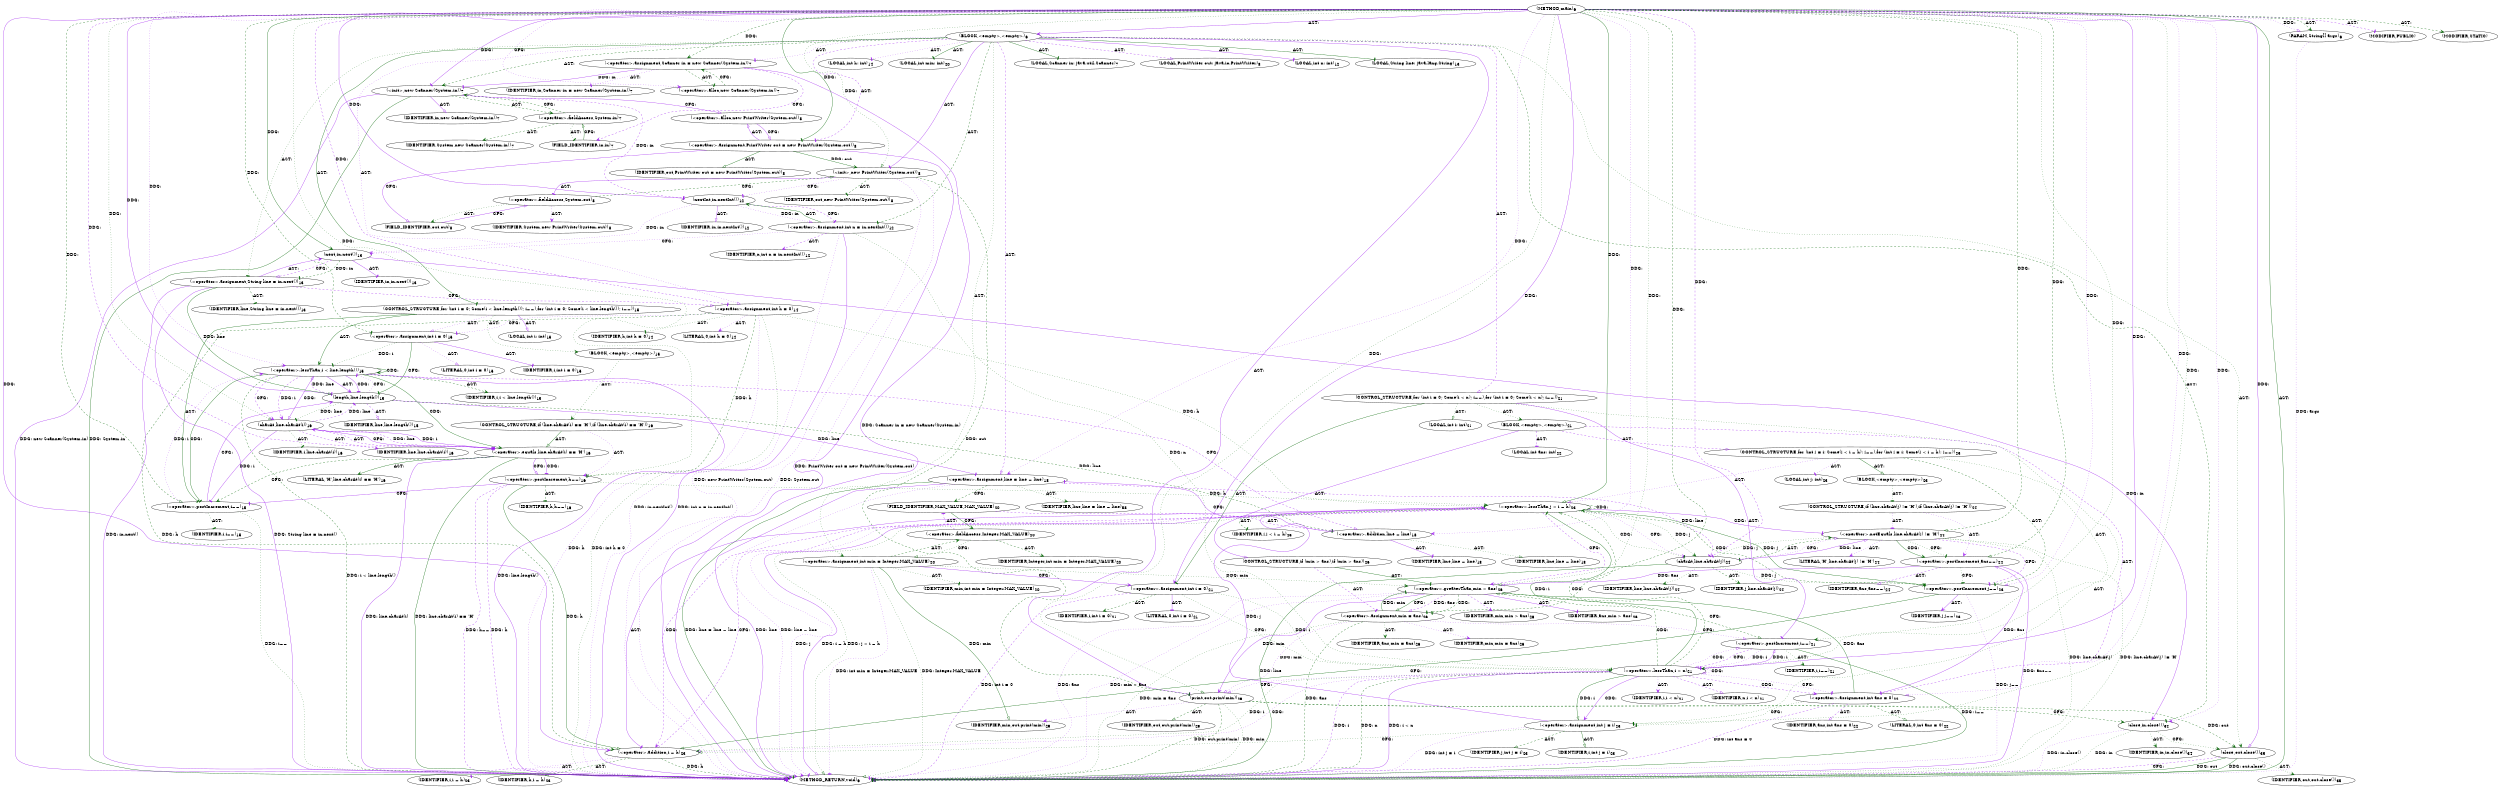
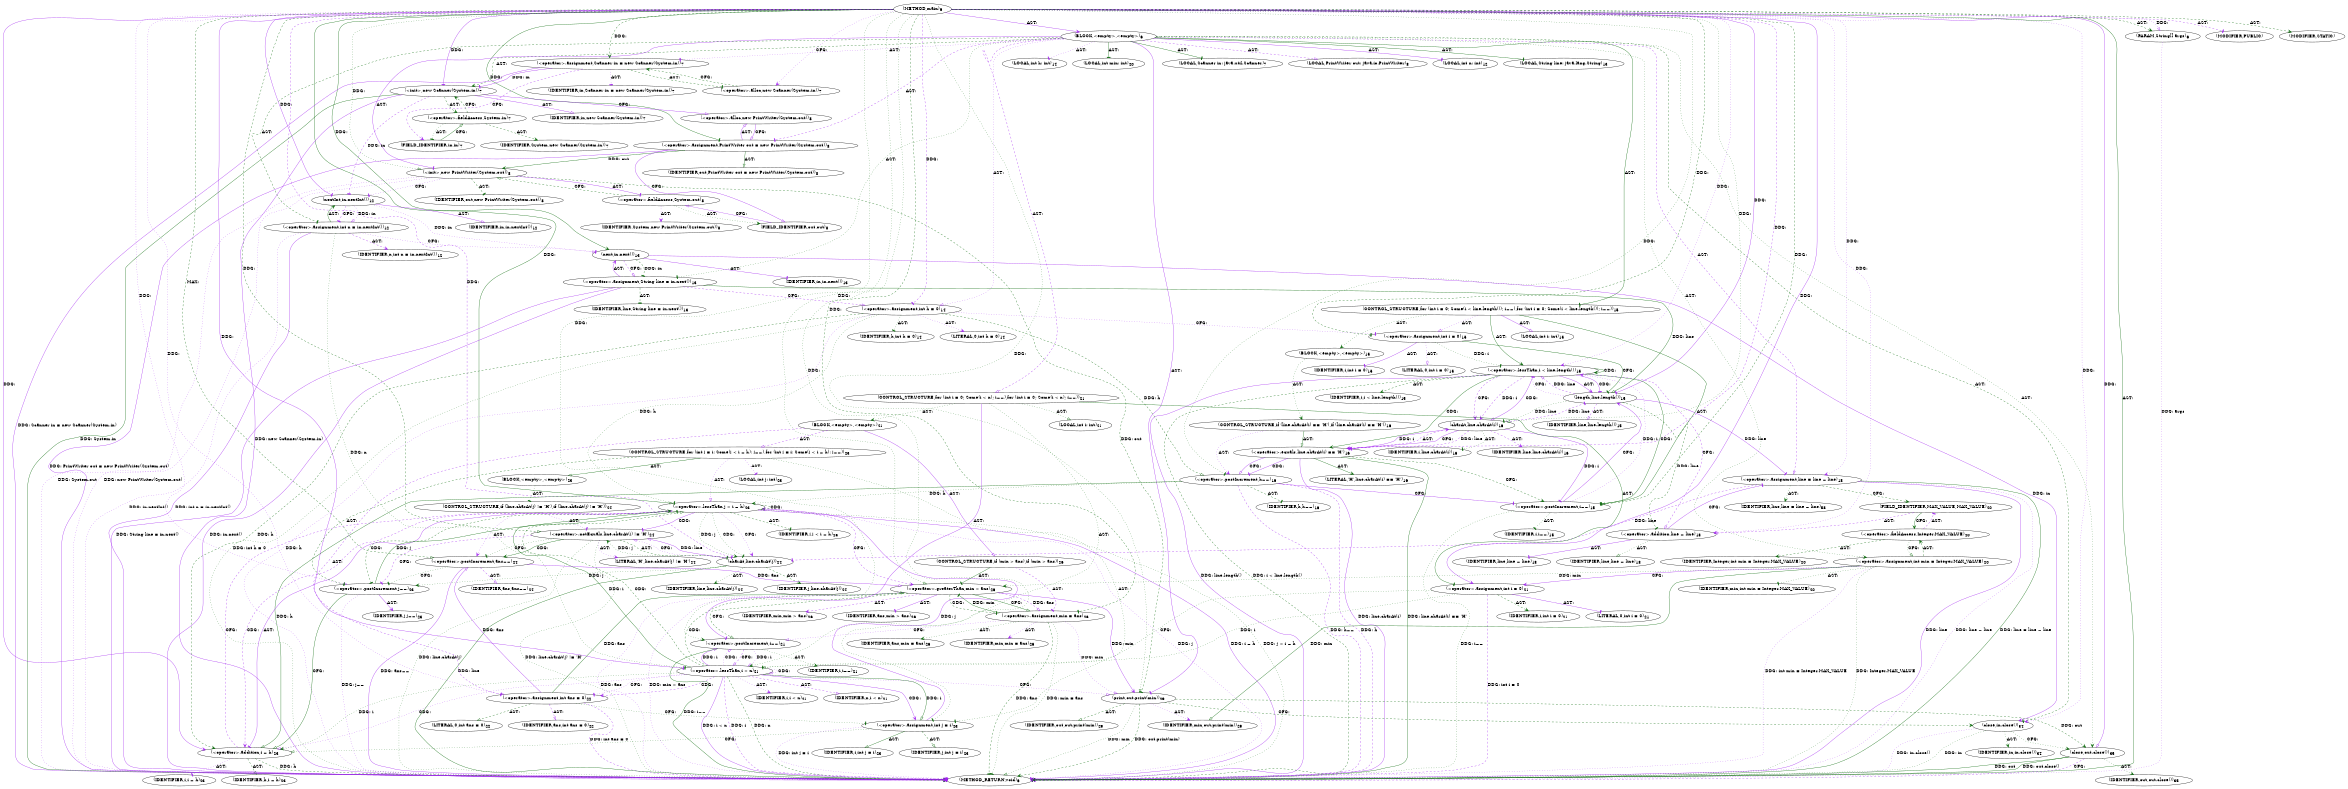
(2059, 282) -> (194, 282)
(1537, 453) -> none
